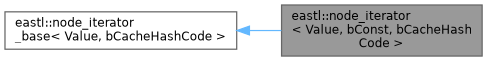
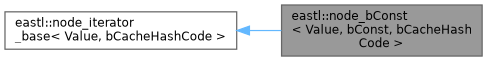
(382, 31) -> (382, 31)
